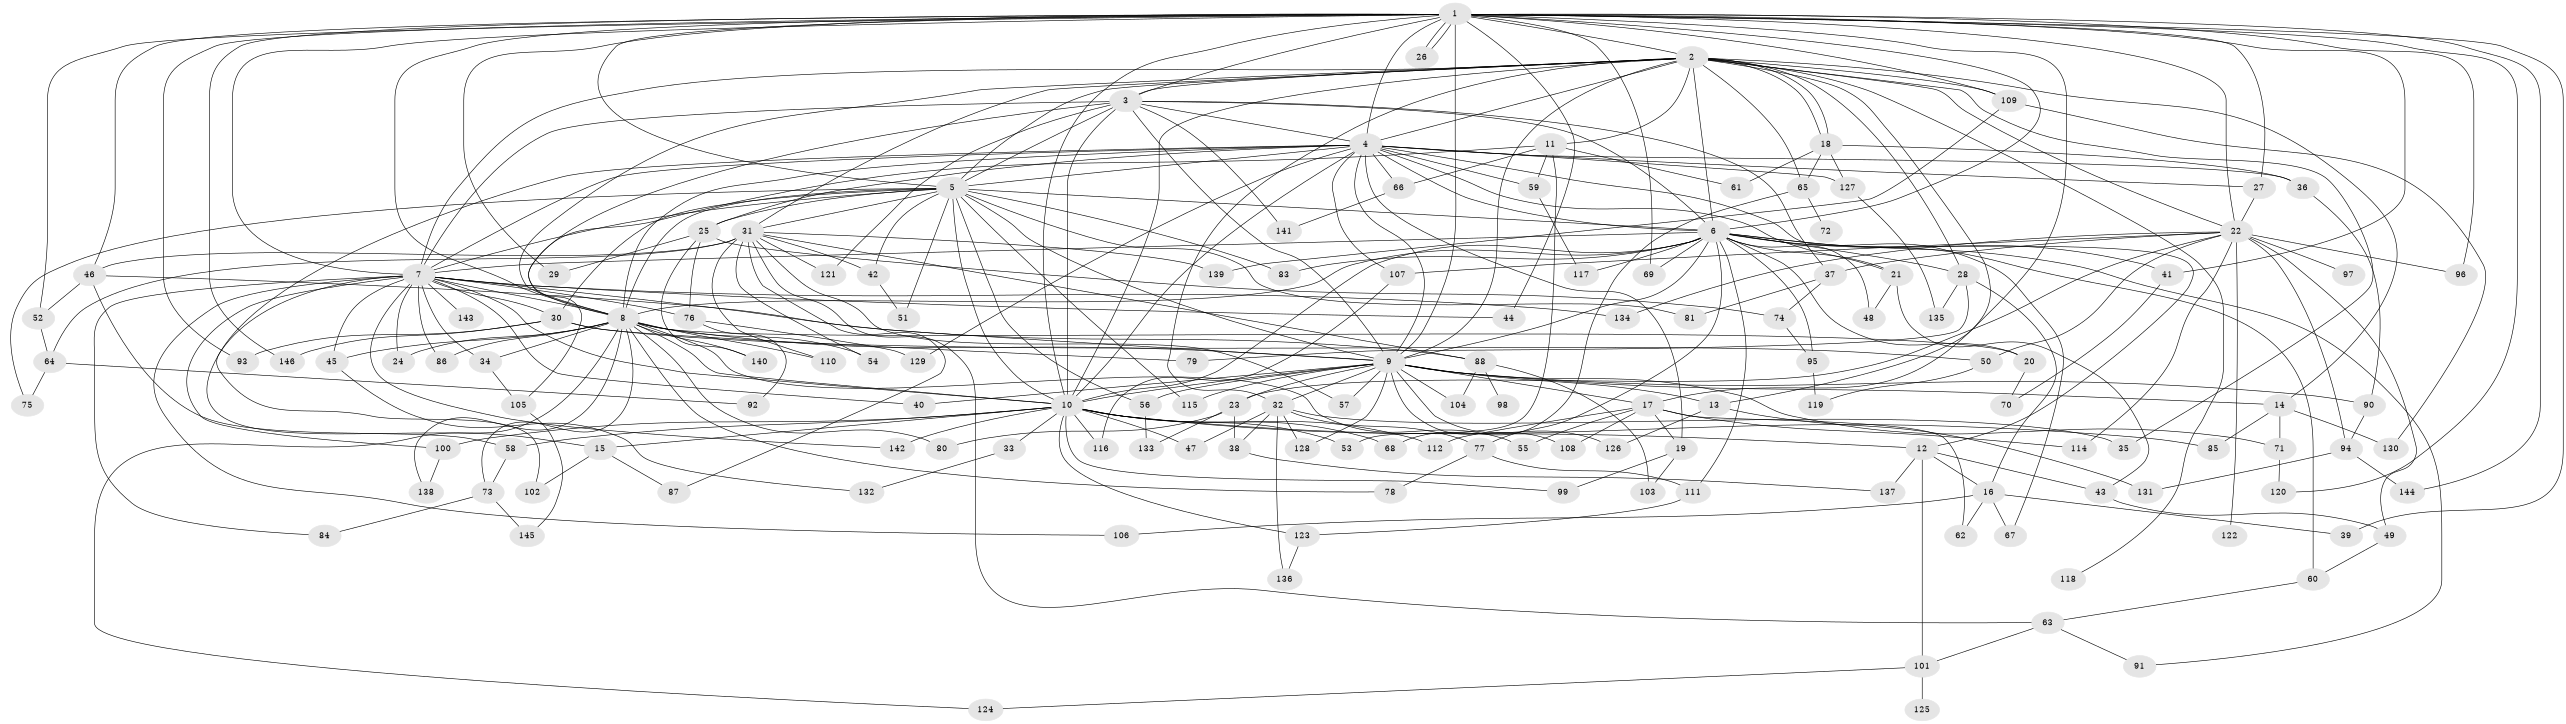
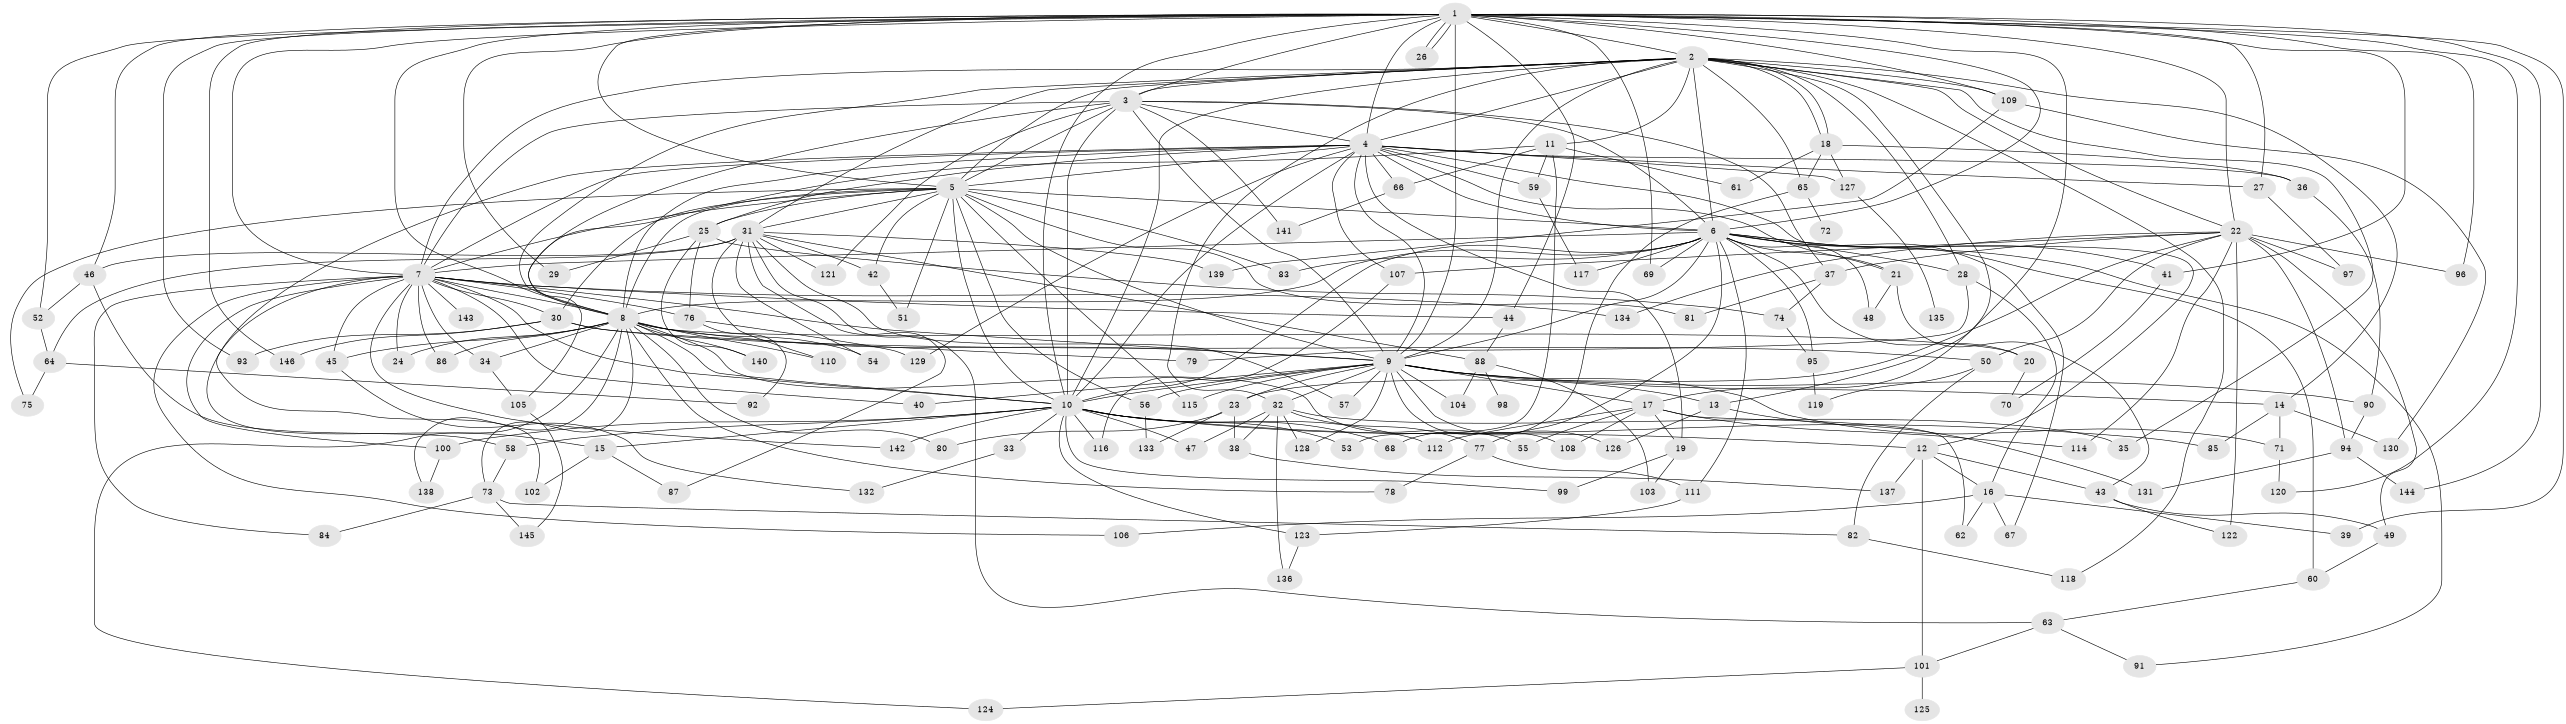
(2248, 210) -> (2304, 231)
(1950, 297) -> none
(1091, 339) -> (1493, 343)
none -> (2166, 518)
none -> (1853, 536)
